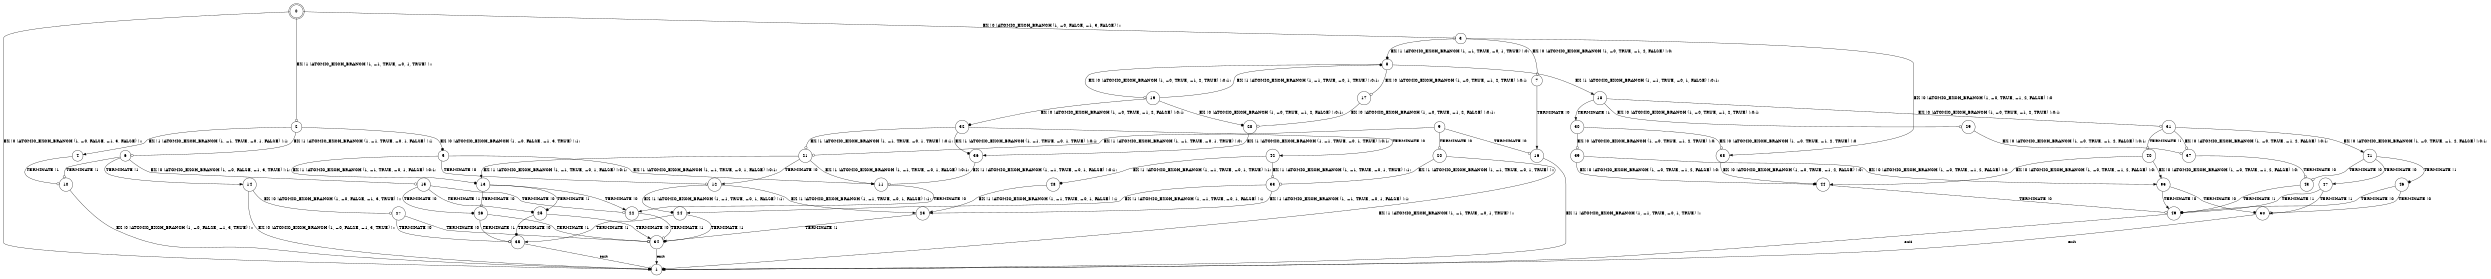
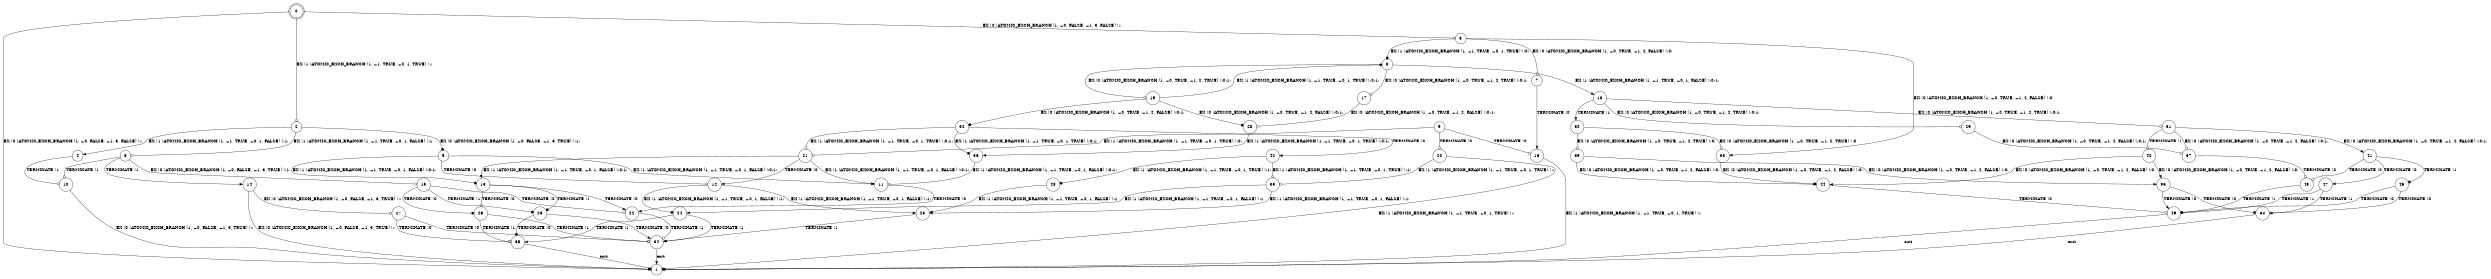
(705, 234) -> (705, 234)
